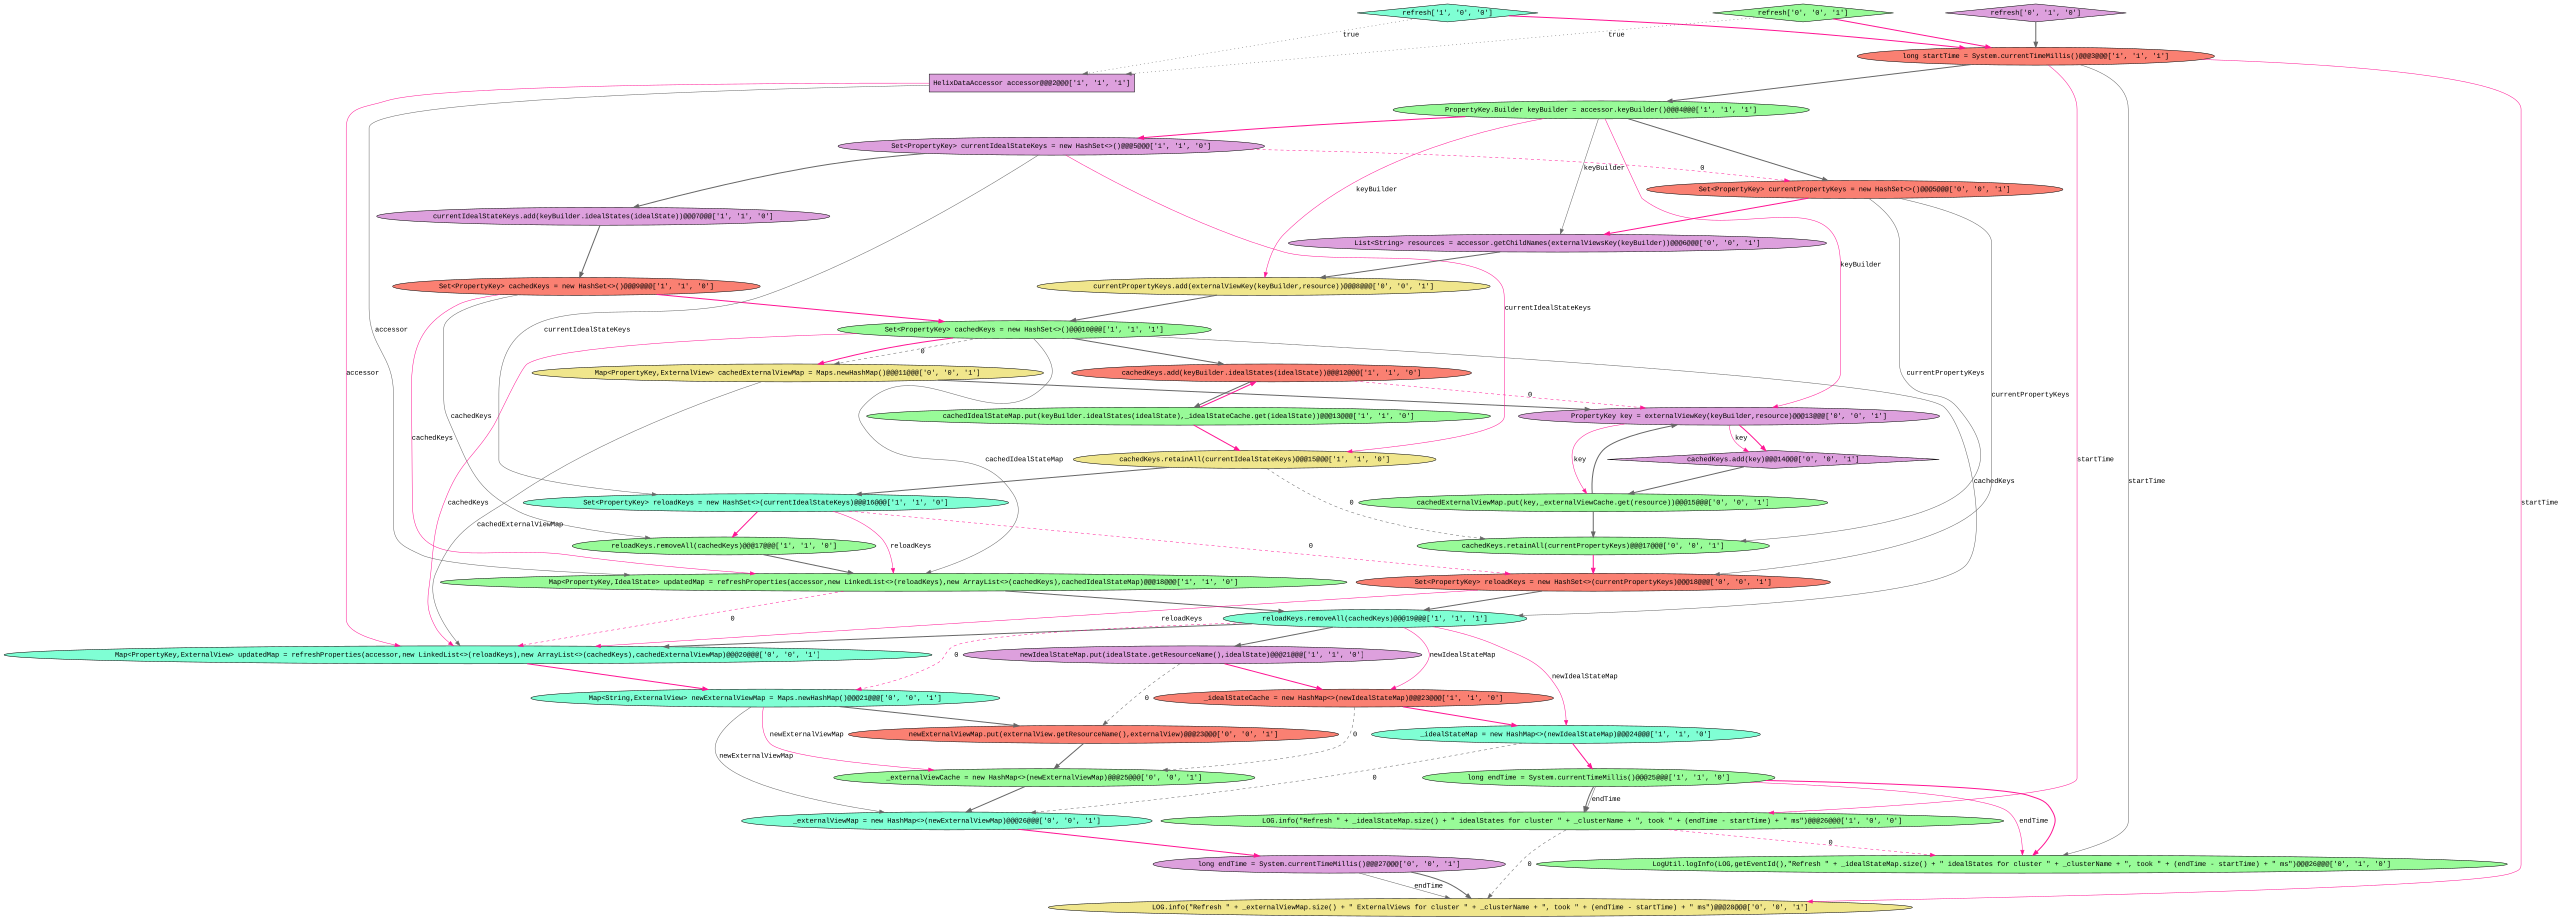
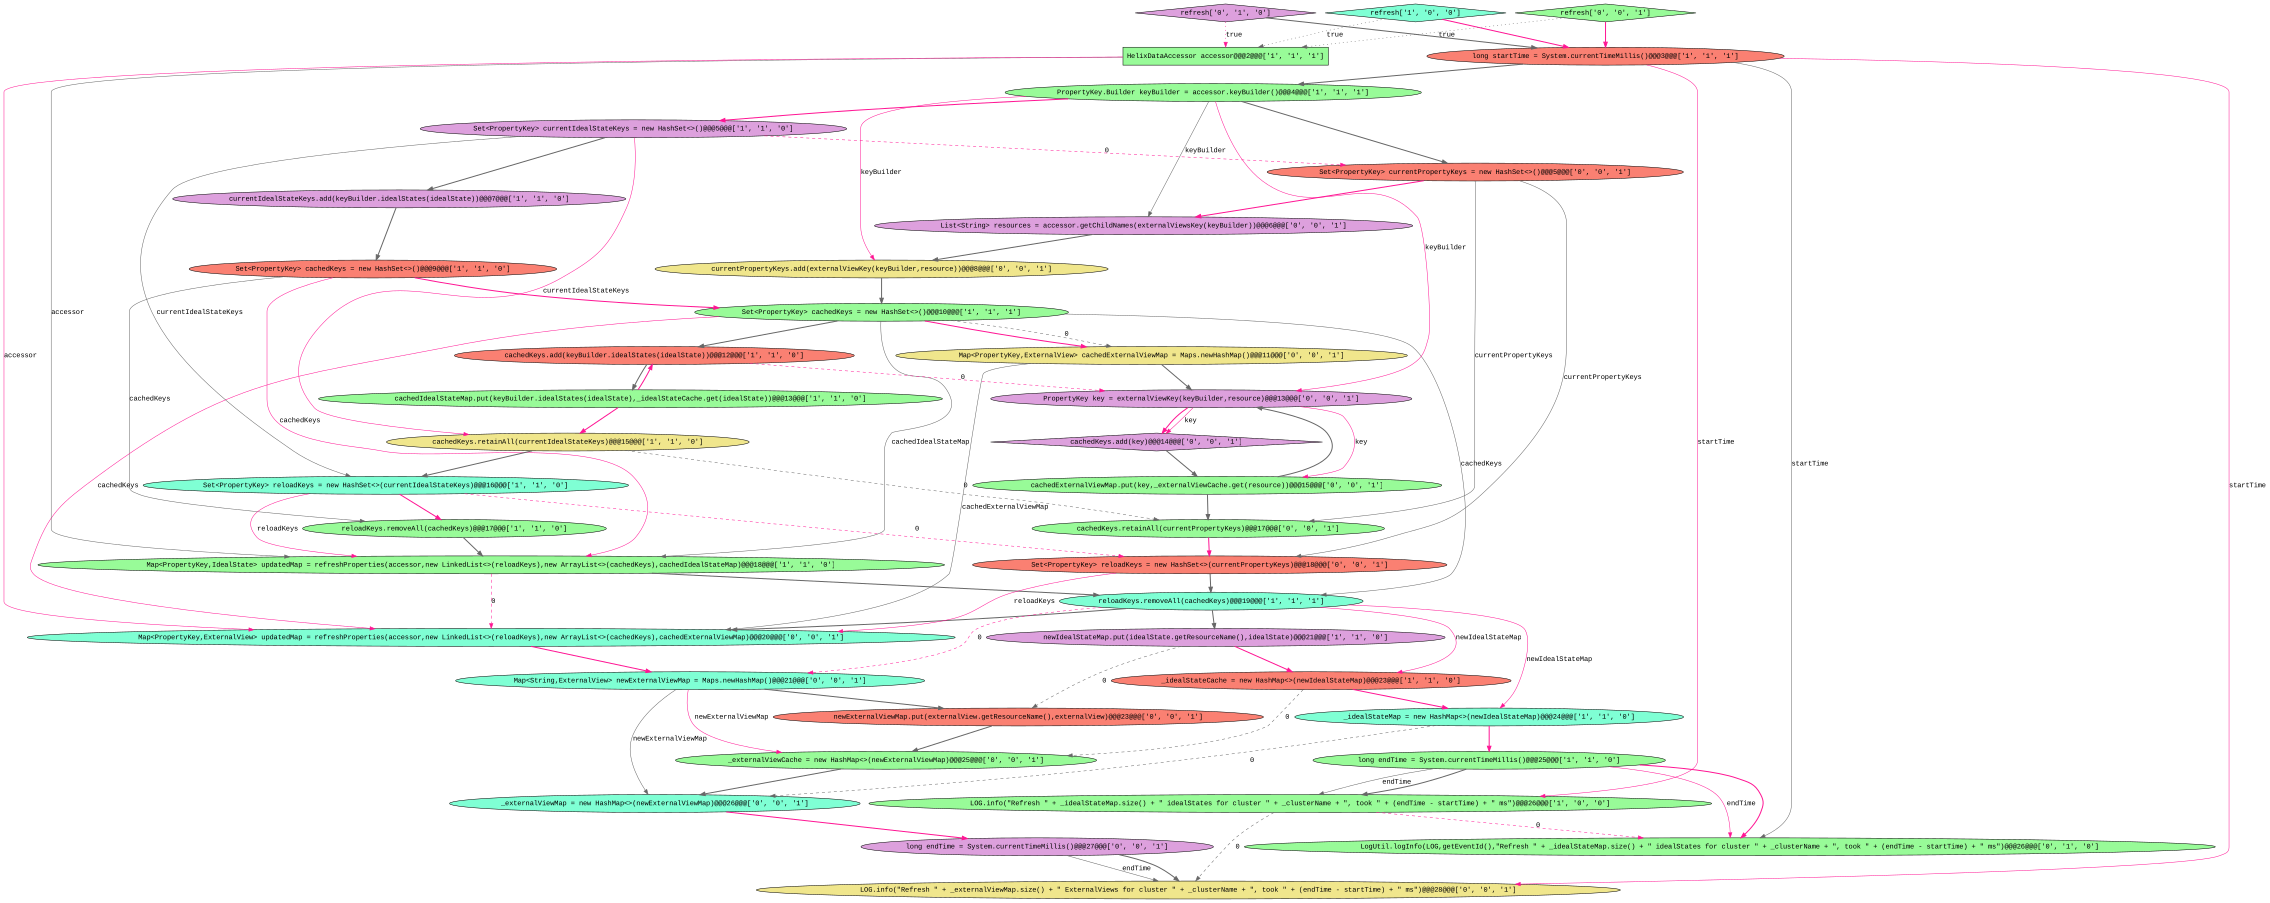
none -> (1226, 32)
(1032, 83) -> (1226, 56)
